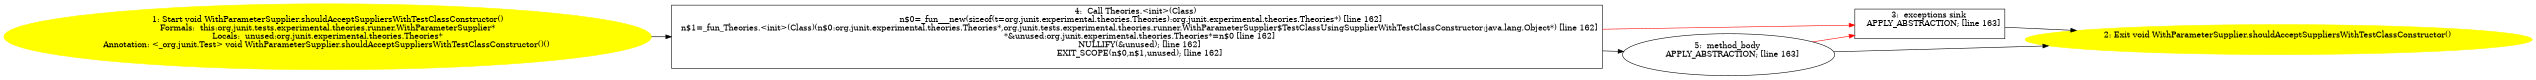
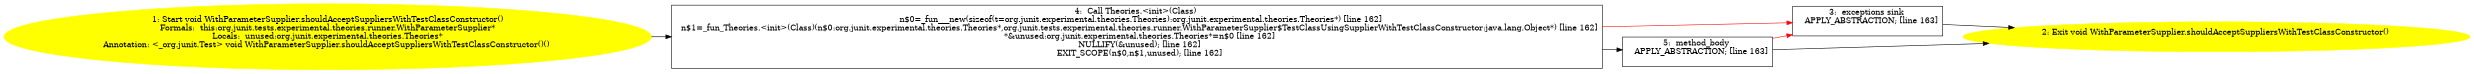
(1729, 55) -> (1698, 52)
